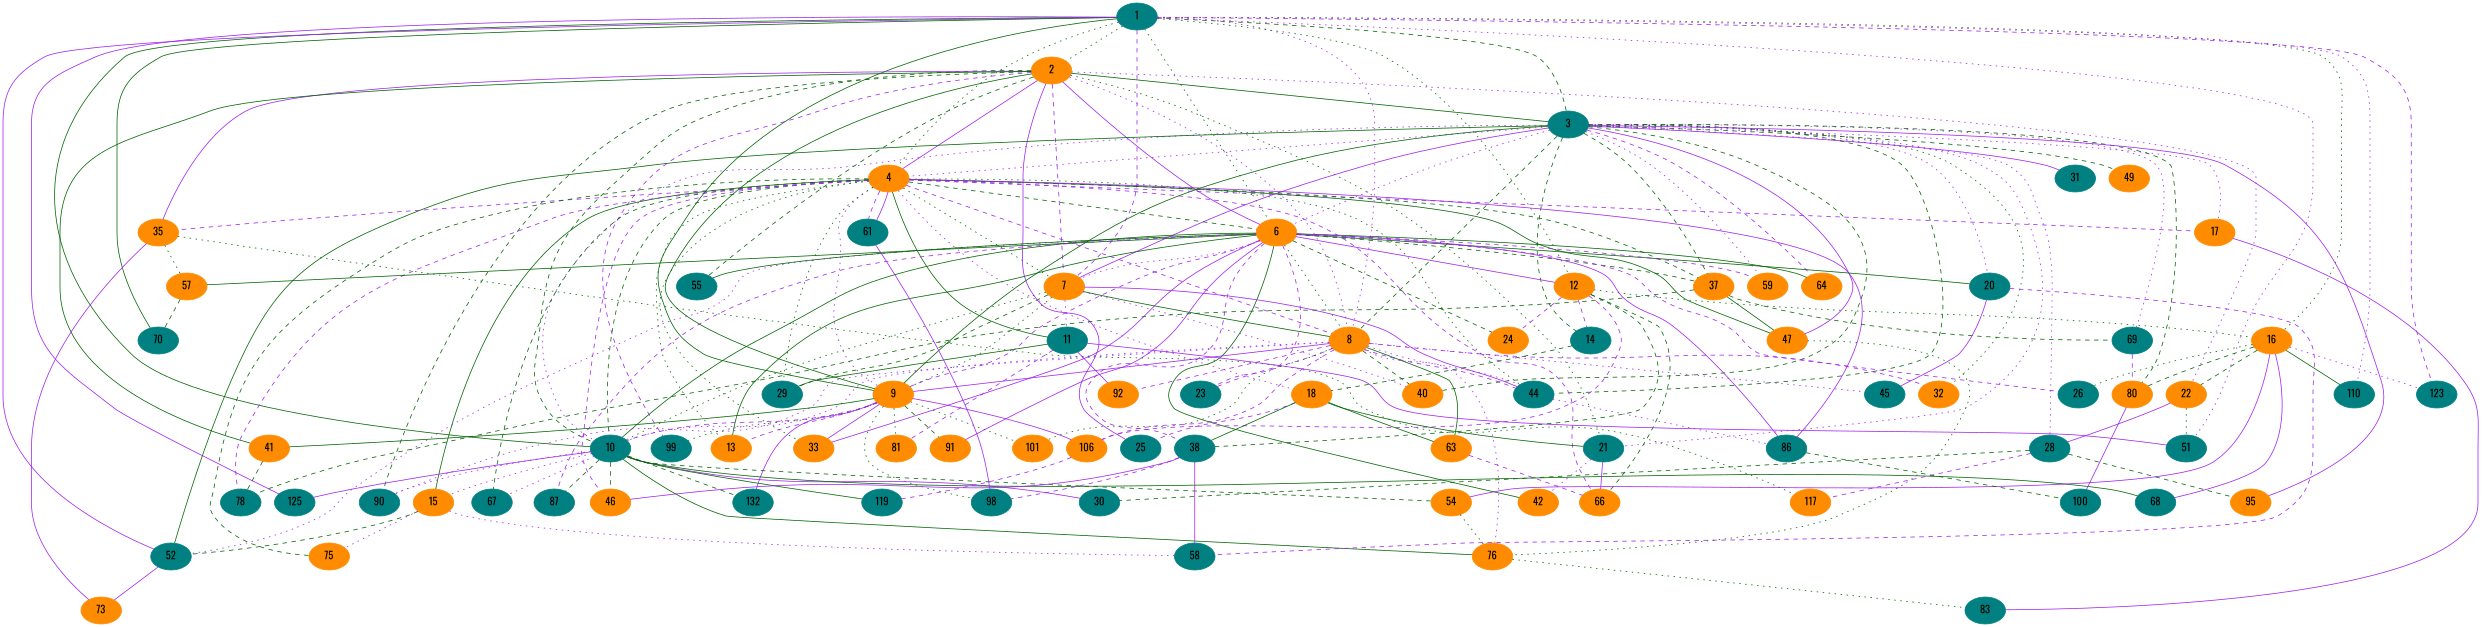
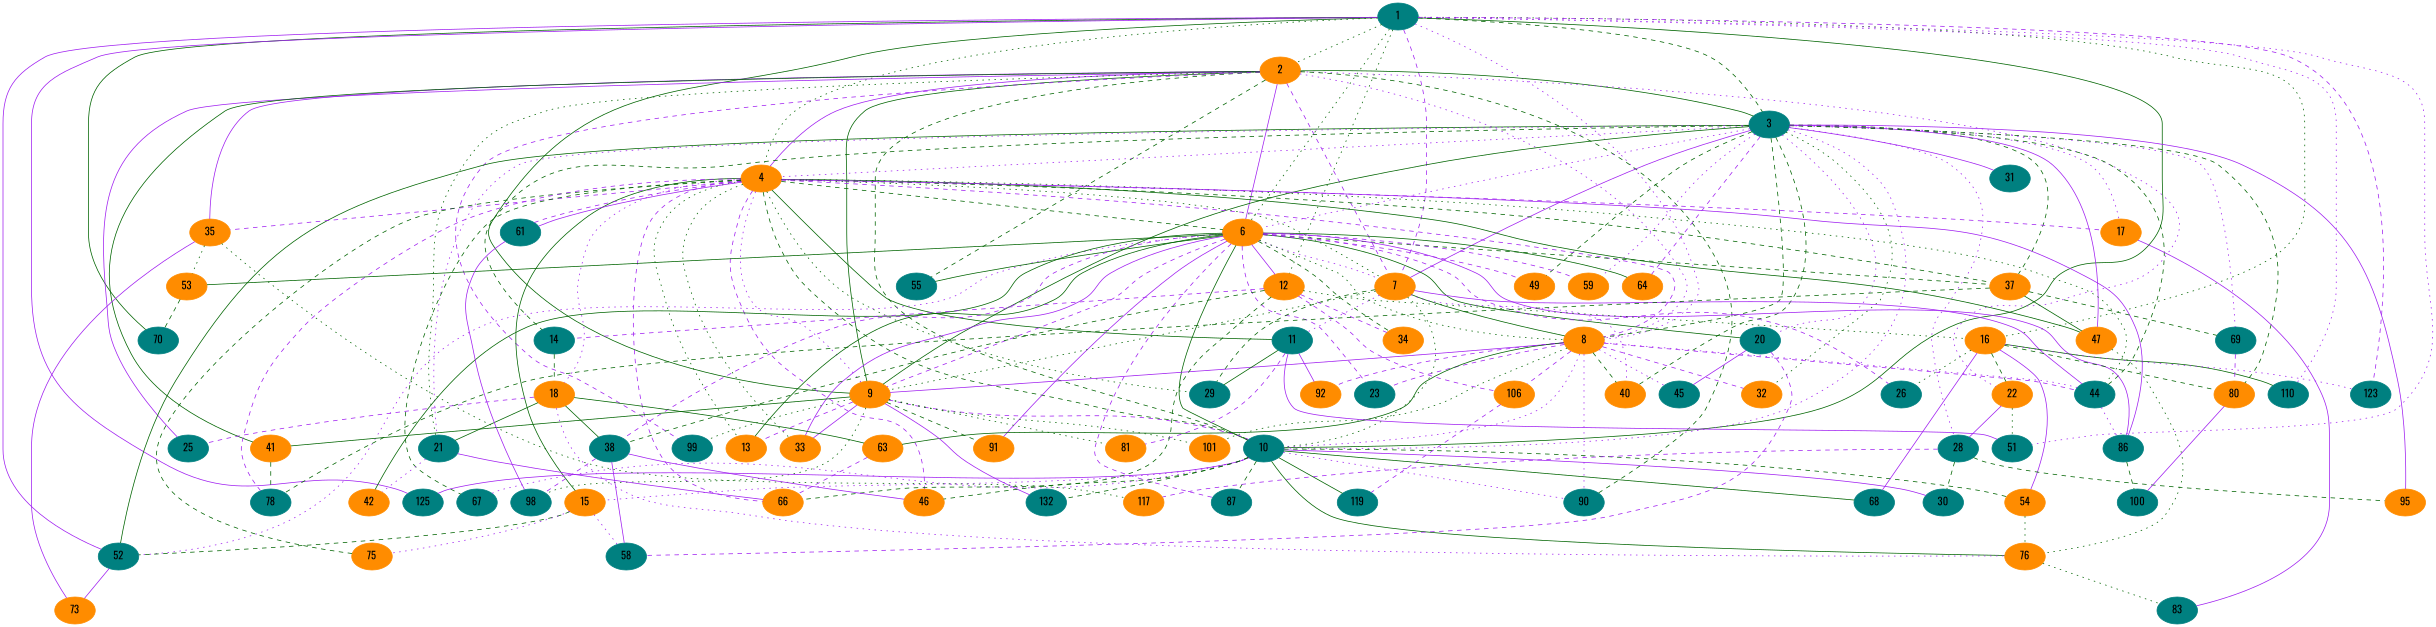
none -> (1392, 250)
(187, 286) -> (187, 286)
(1508, 340) -> (1403, 340)
(1482, 407) -> (1256, 548)
(993, 416) -> none
